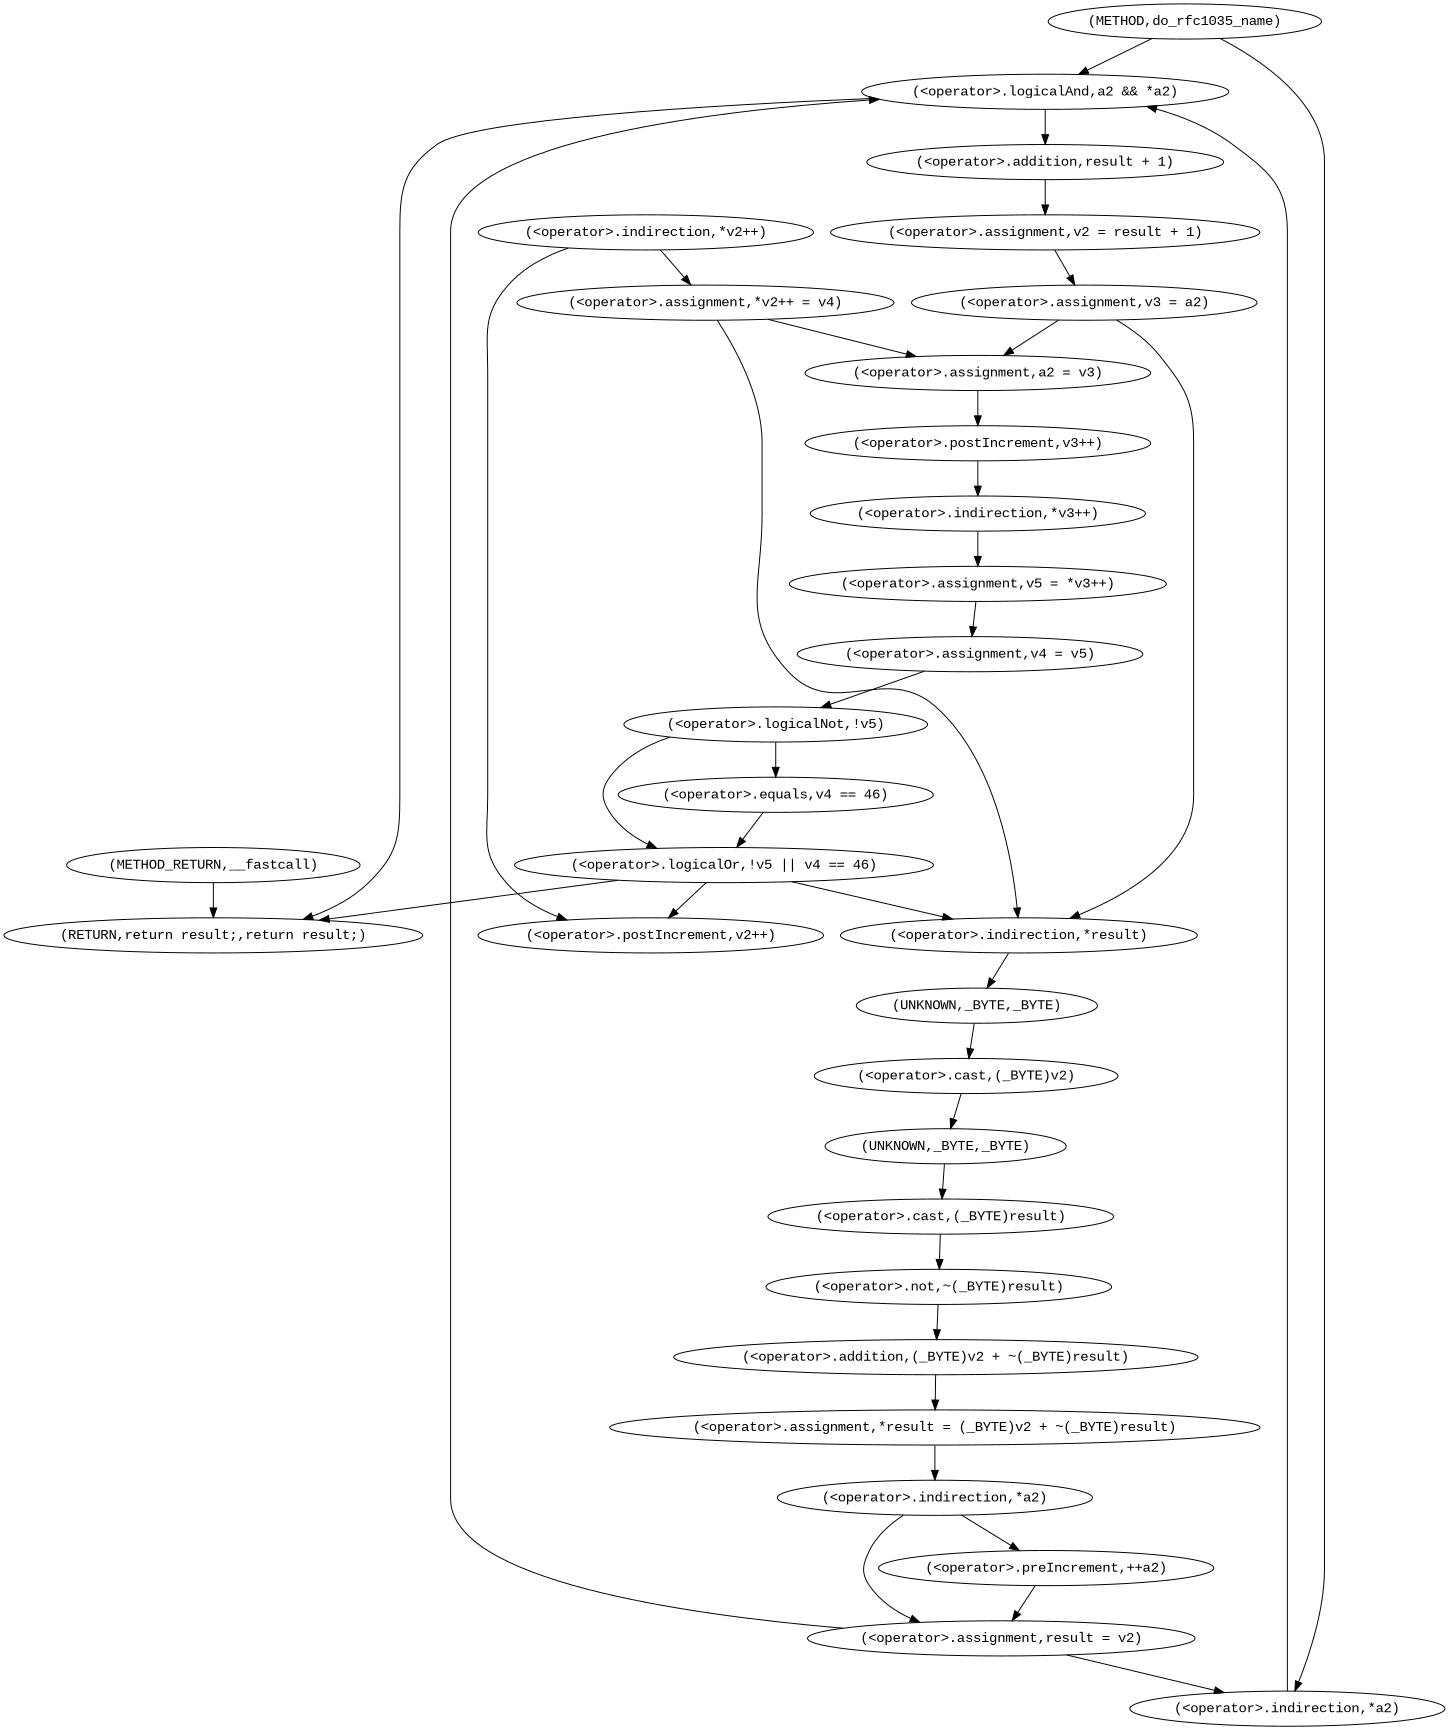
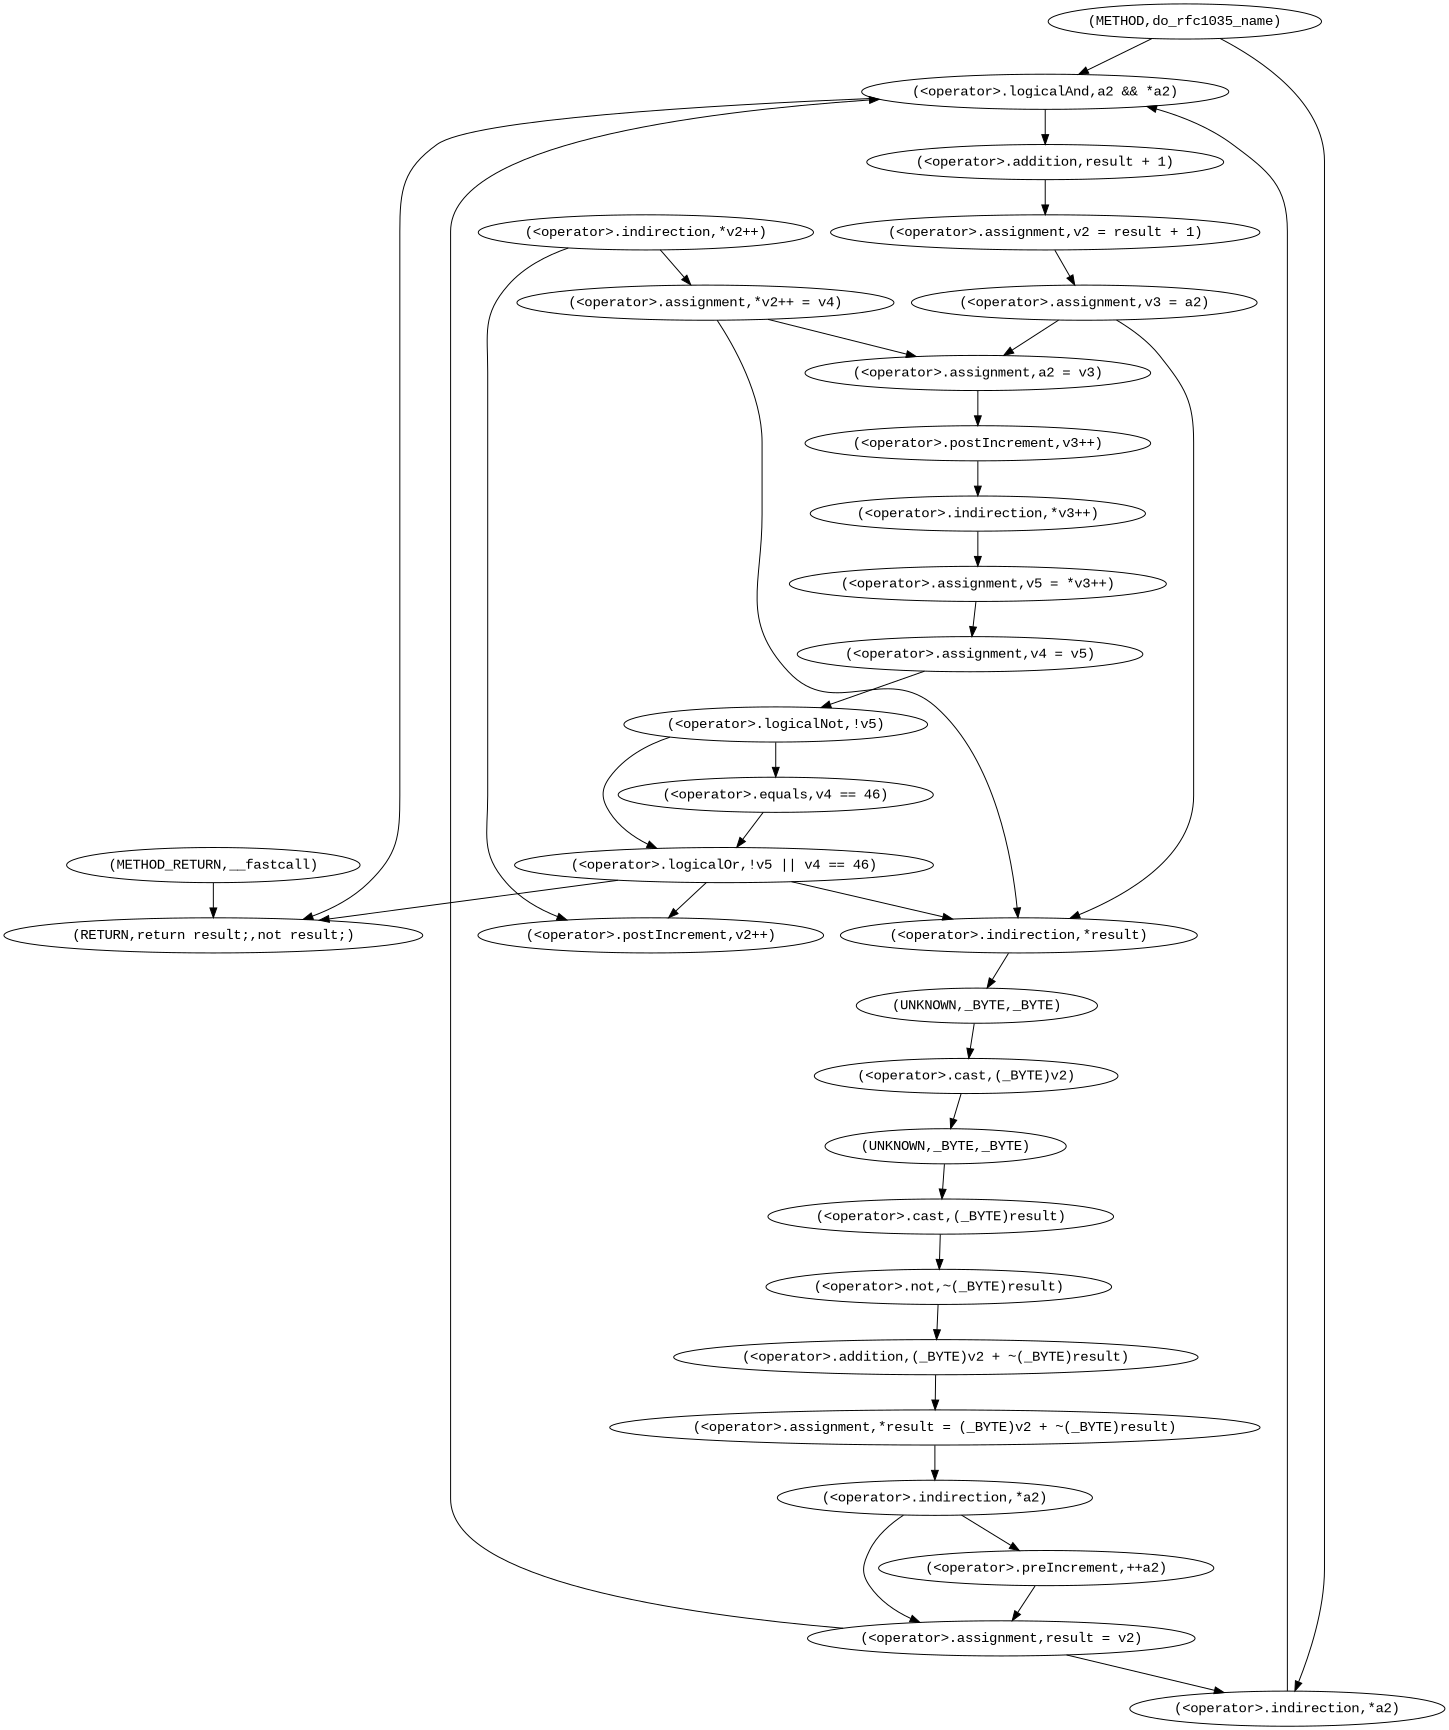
(213, 935) -> (213, 935)
